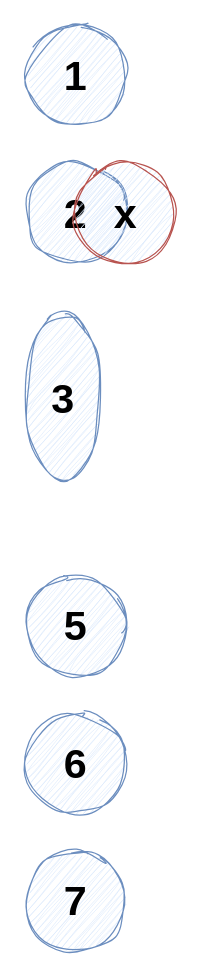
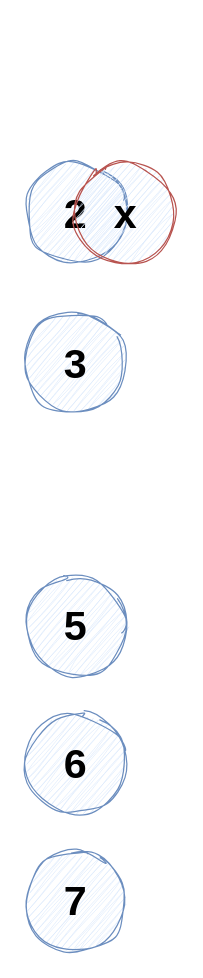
(76, 76) -> none
(63, 398) -> (76, 363)
